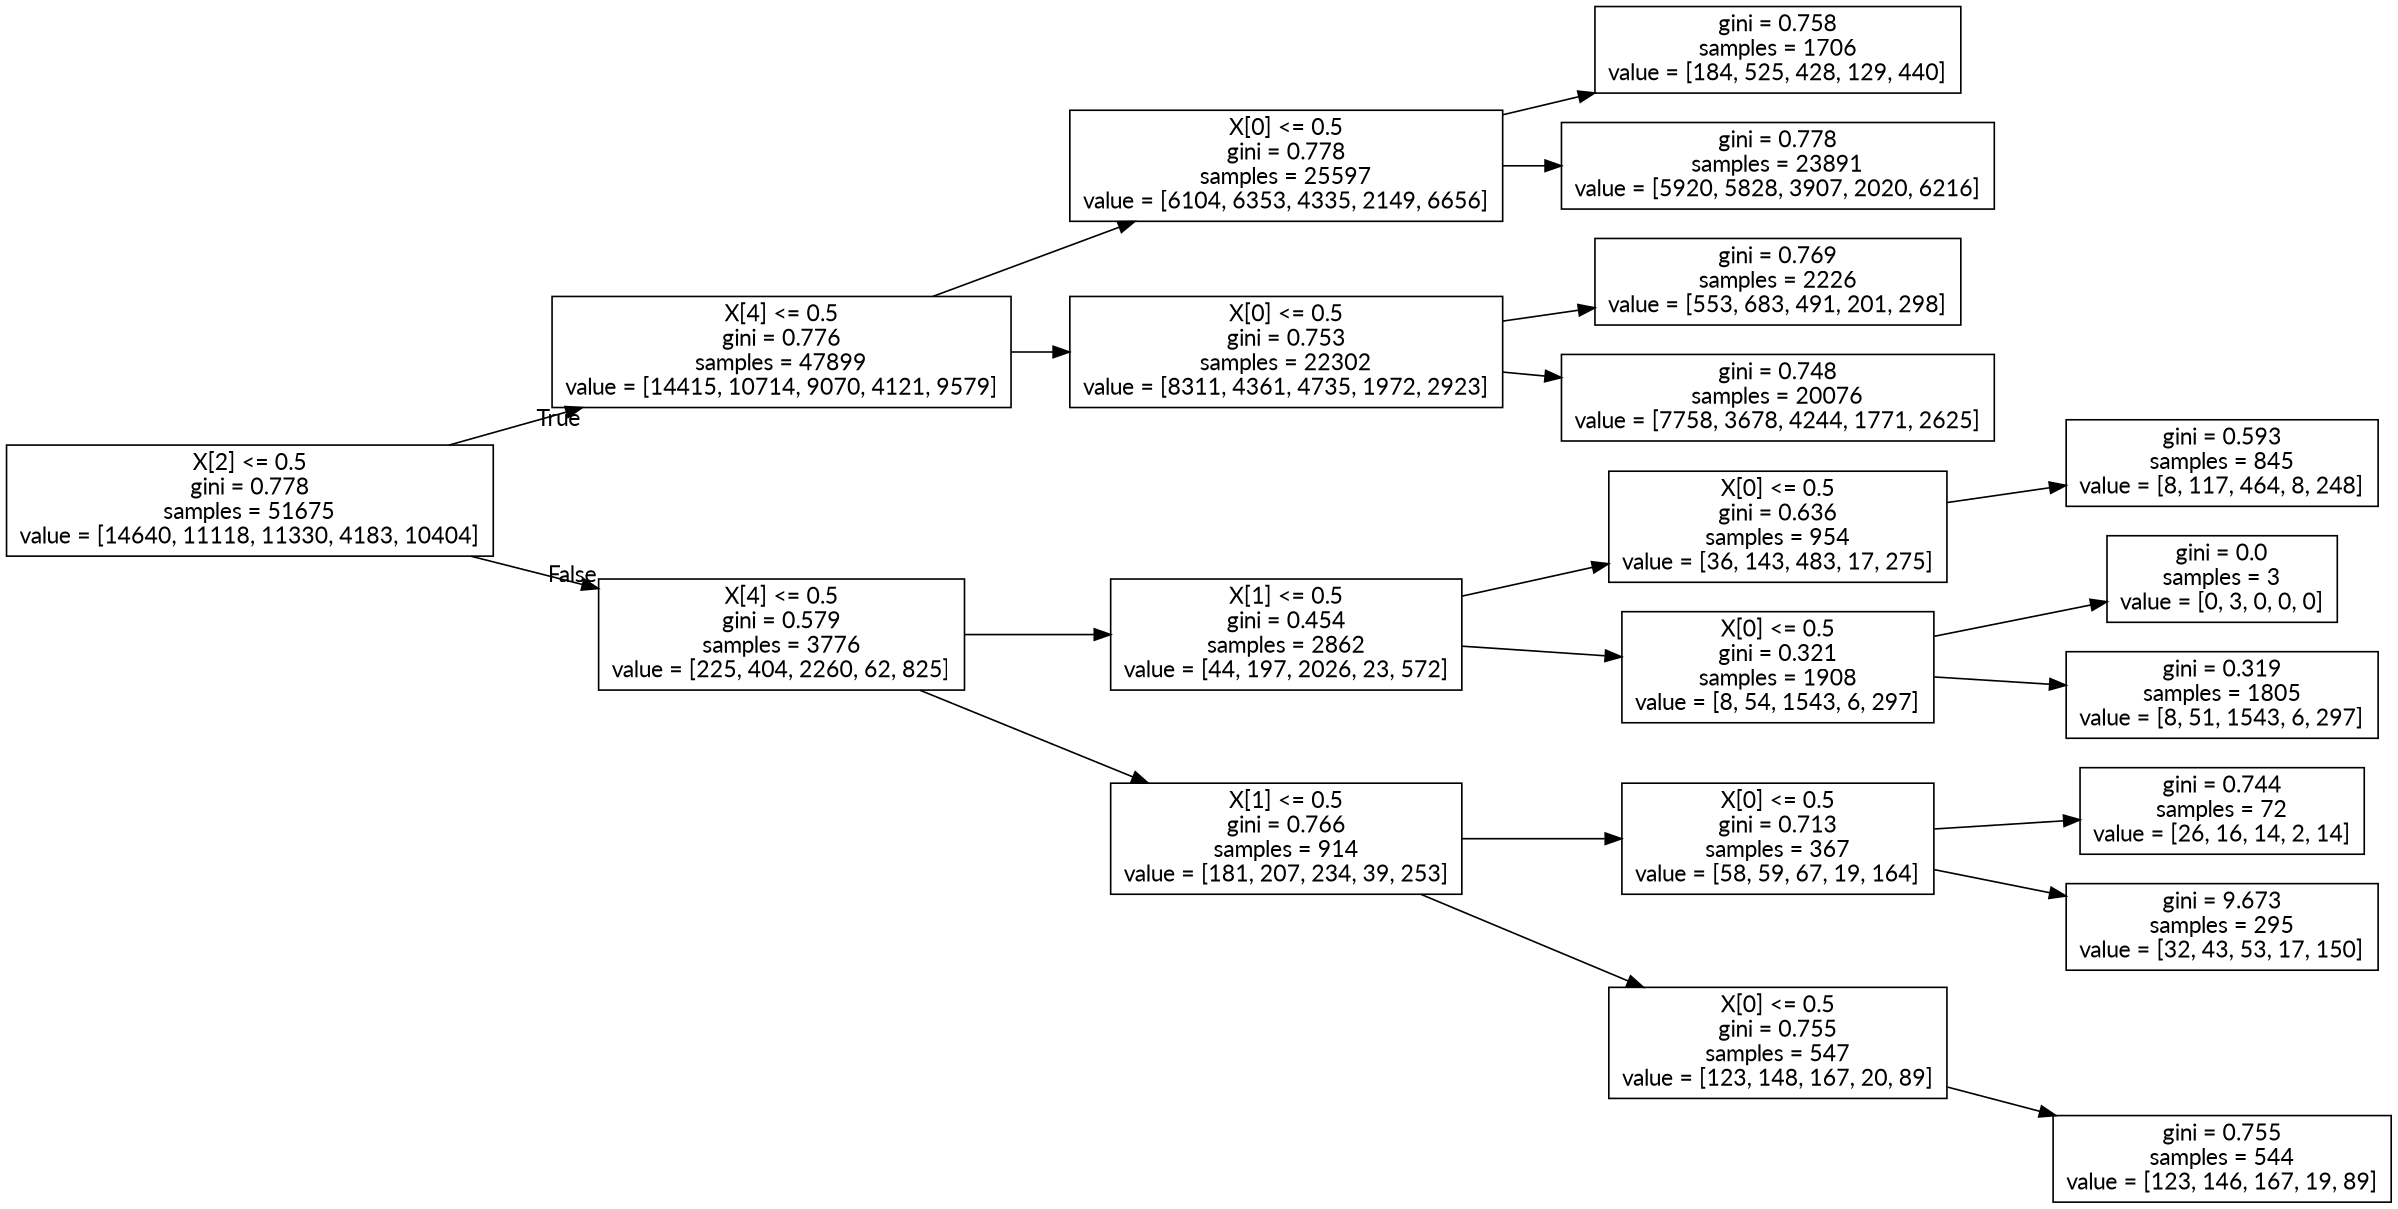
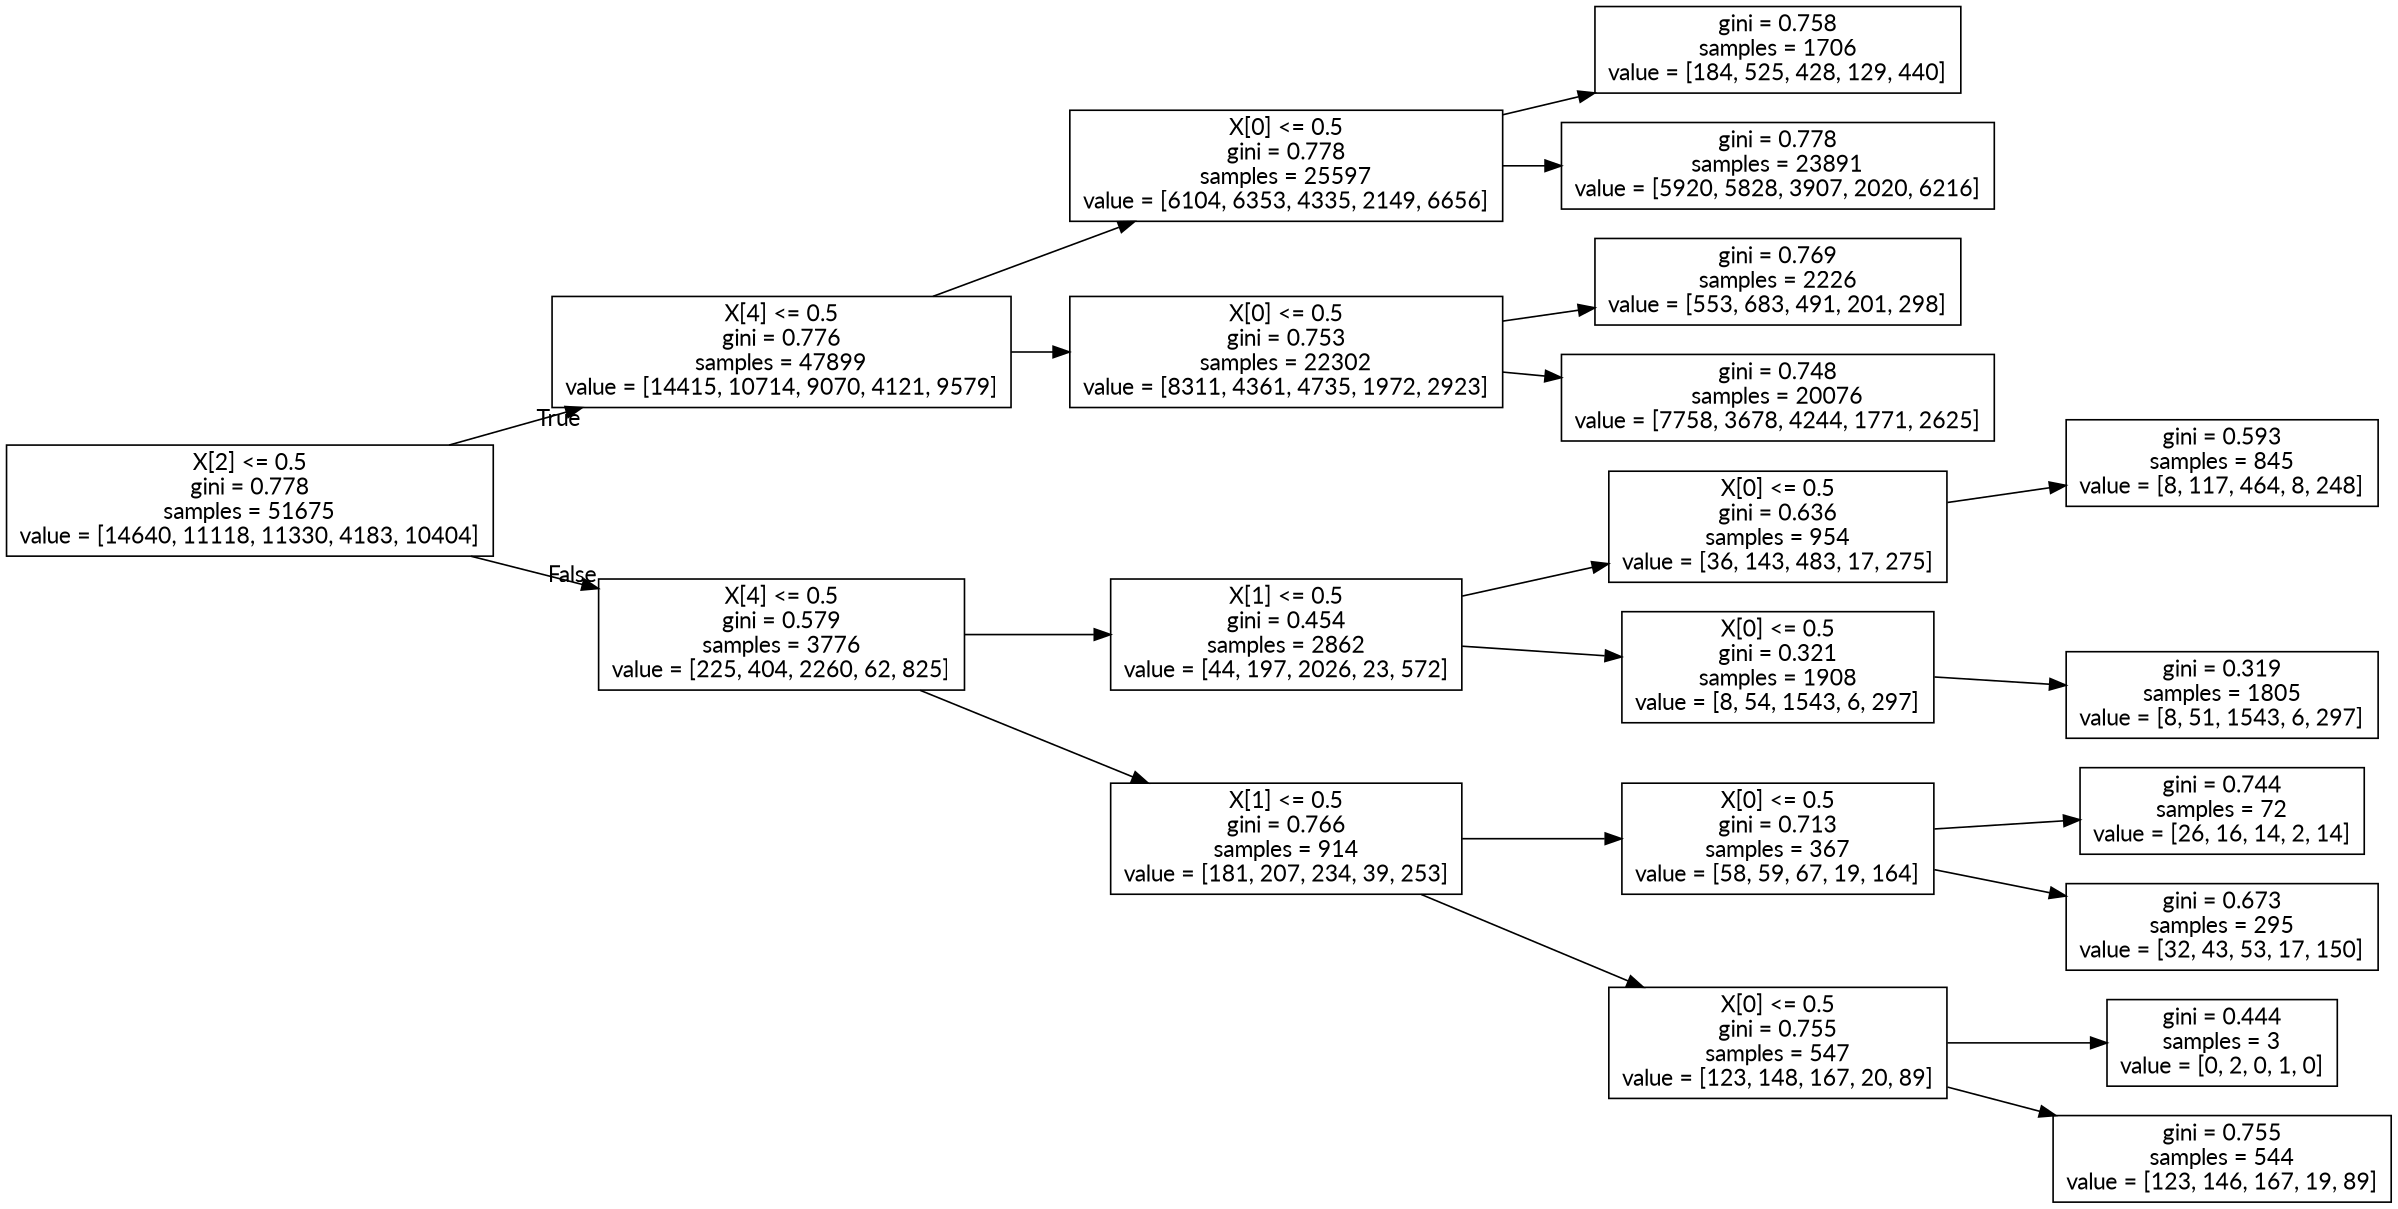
(2222, 579) -> none
(2222, 927) -> (2222, 927)
none -> (2222, 1043)
